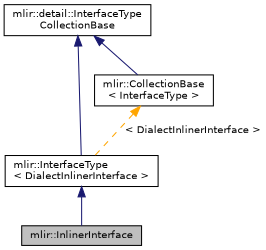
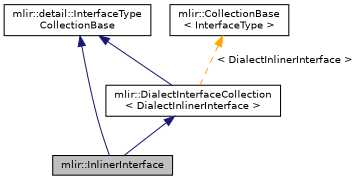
(120, 59) -> (93, 101)
(82, 171) -> (193, 101)
